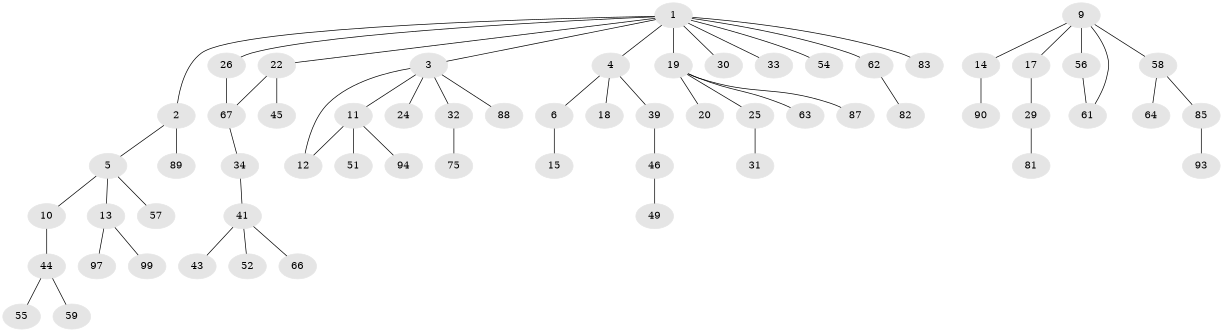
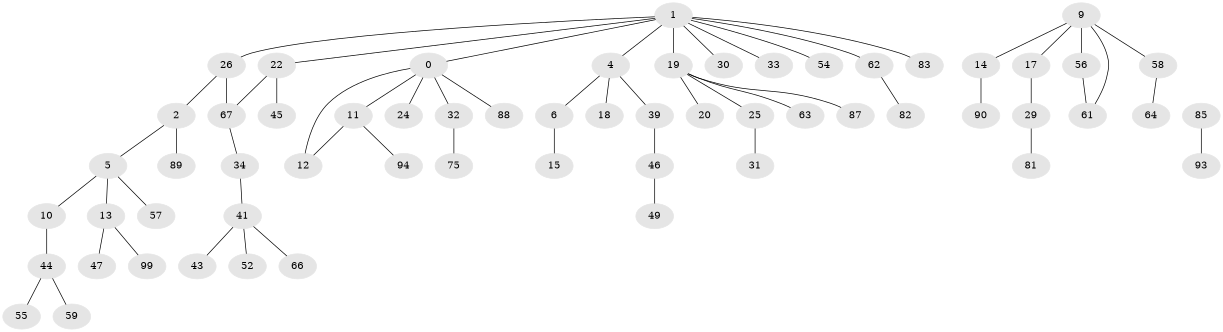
(398, 26) -> (202, 91)
(429, 66) -> (429, 66)
(1180, 91) -> none
(353, 166) -> none
(97, 266) -> (97, 266)
